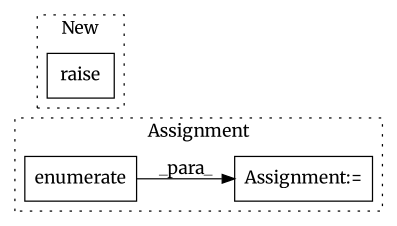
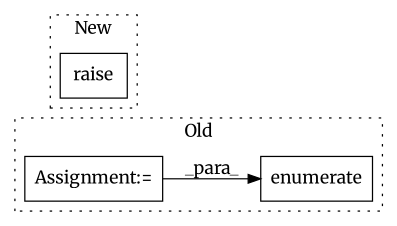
(199, 132) -> (199, 132)
(179, 179) -> (206, 179)
